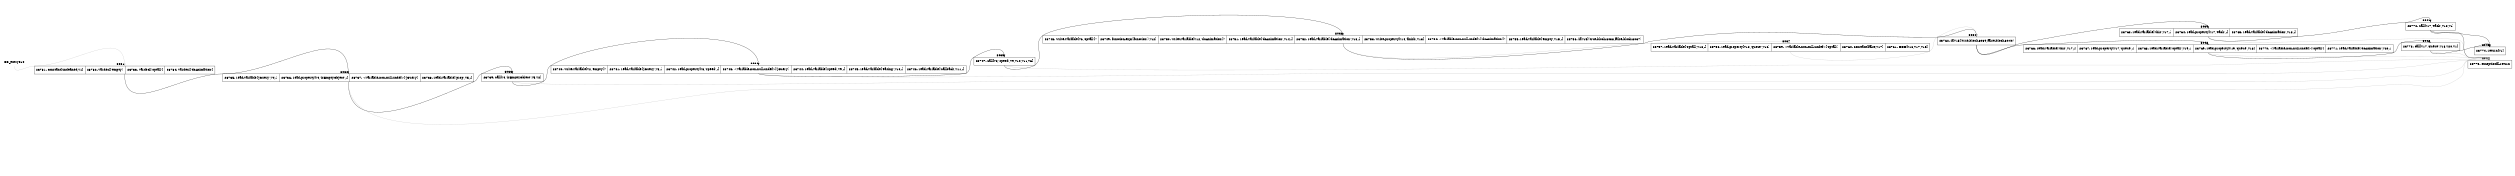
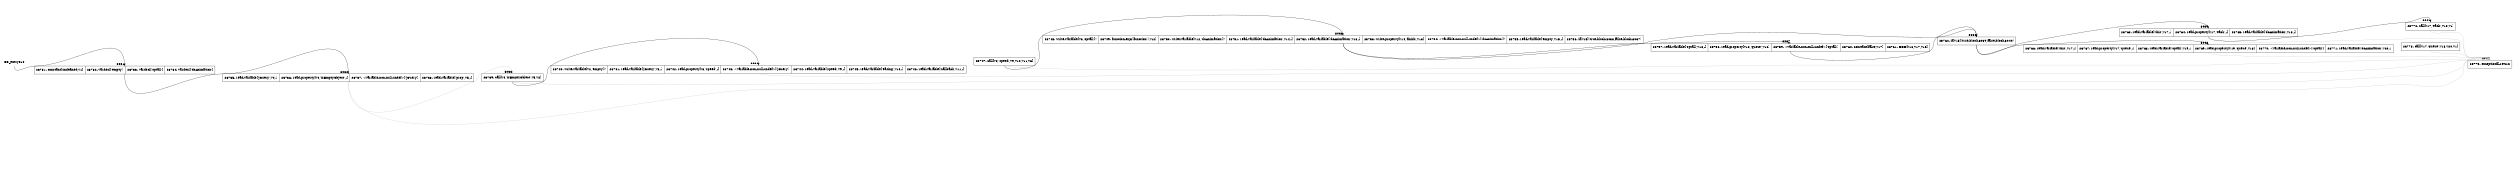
(2464, 40) -> (2464, 40)
(1564, 50) -> (1564, 50)
(2490, 51) -> none
(73, 58) -> (73, 58)
(1890, 58) -> (1890, 58)
(2315, 58) -> none
(922, 76) -> none
(426, 101) -> (426, 101)
